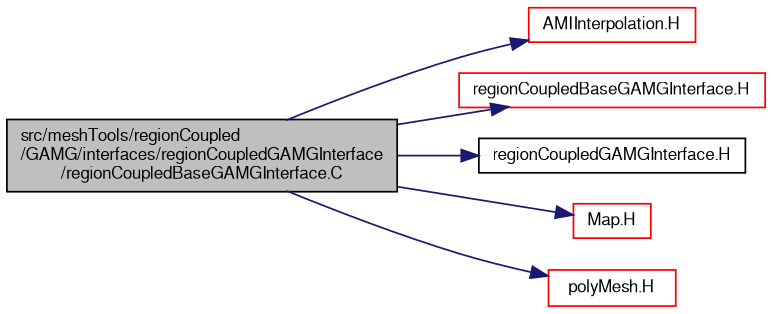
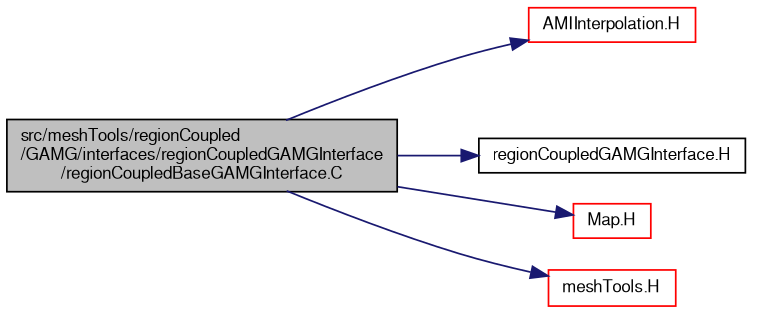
(612, 90) -> none
(612, 288) -> (612, 288)
